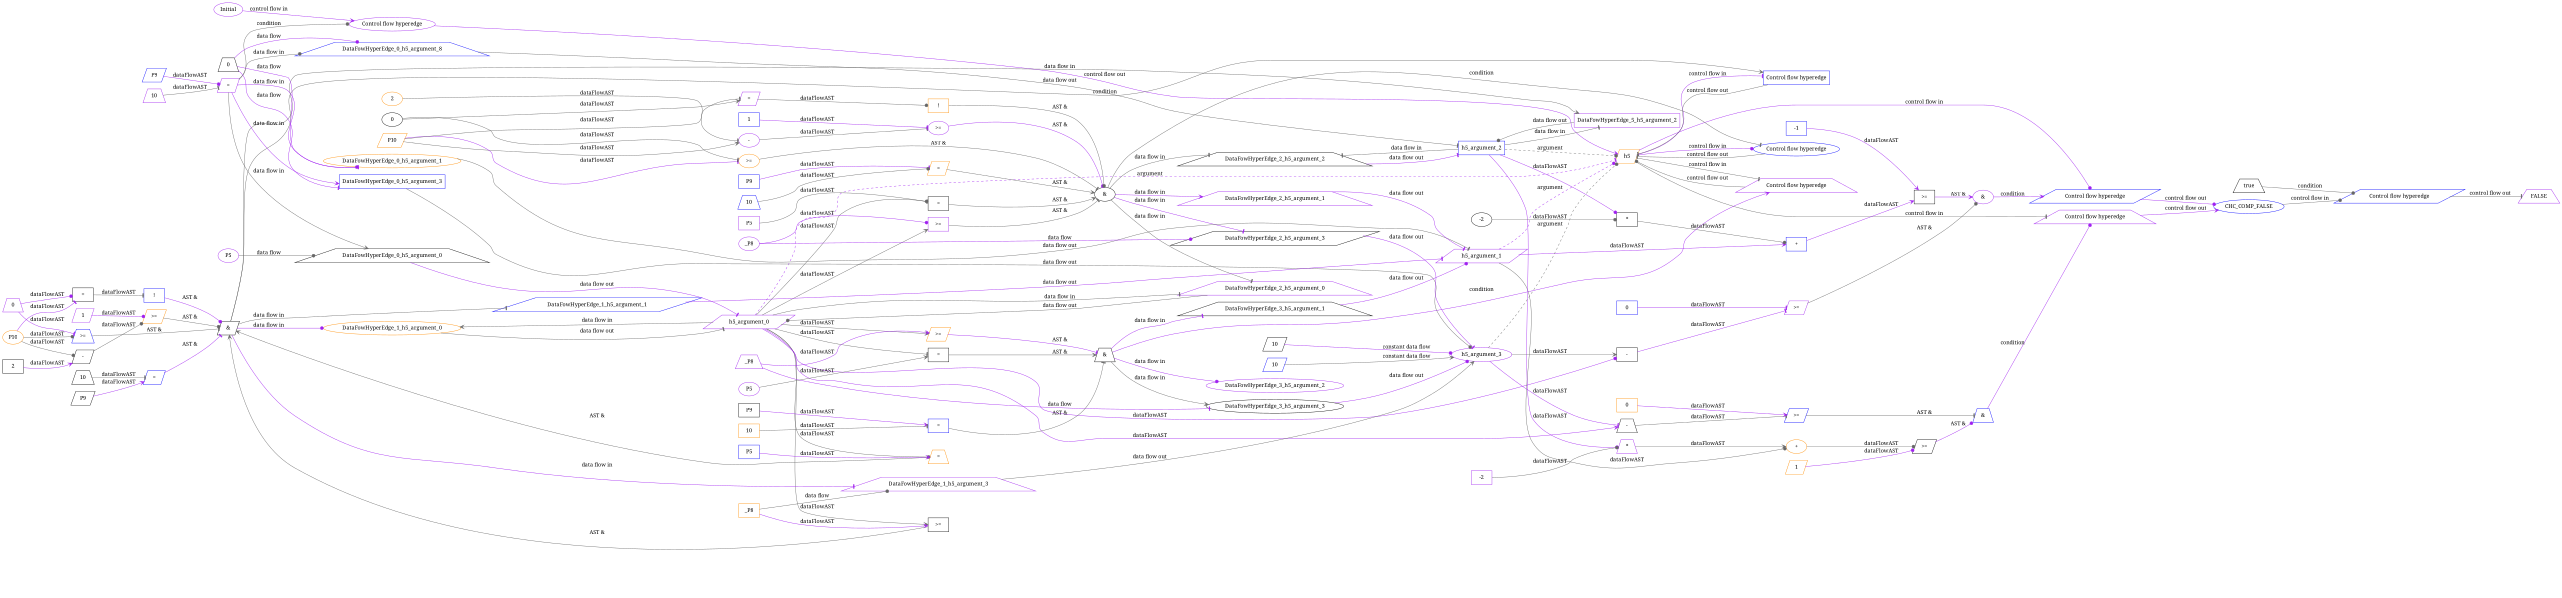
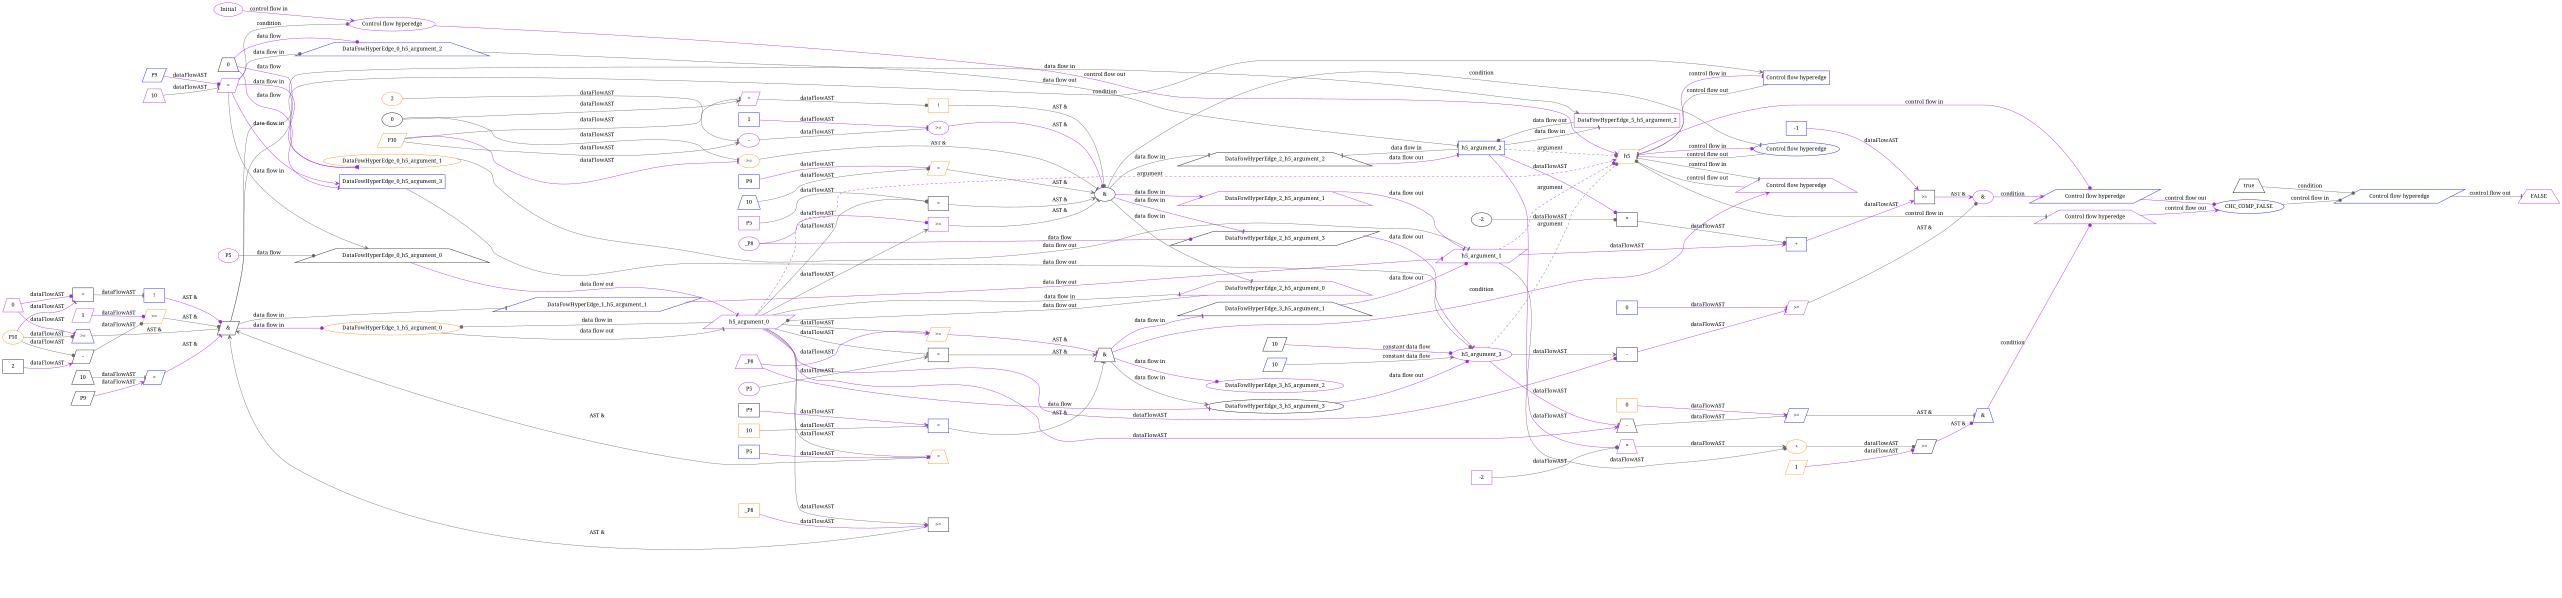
(392, 49) -> (392, 49)
(1146, 177) -> (1146, 177)
(588, 325) -> (588, 325)
(938, 484) -> none
